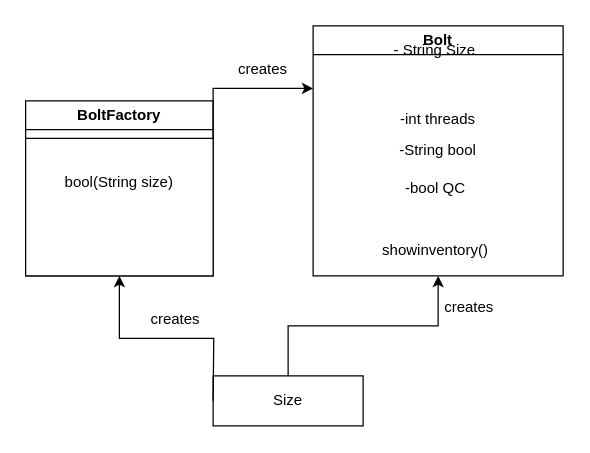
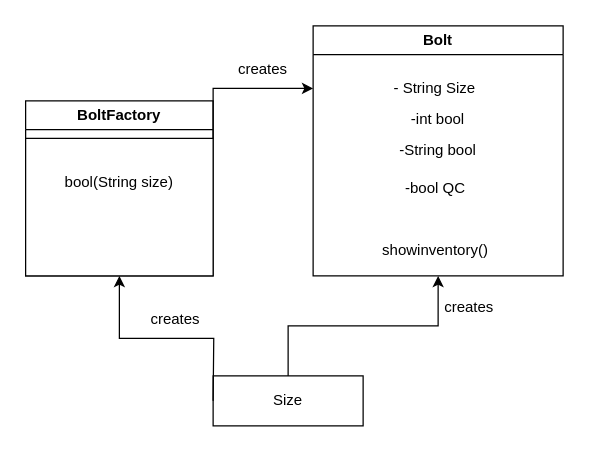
(435, 51) -> (435, 88)
(438, 119) -> (438, 119)
